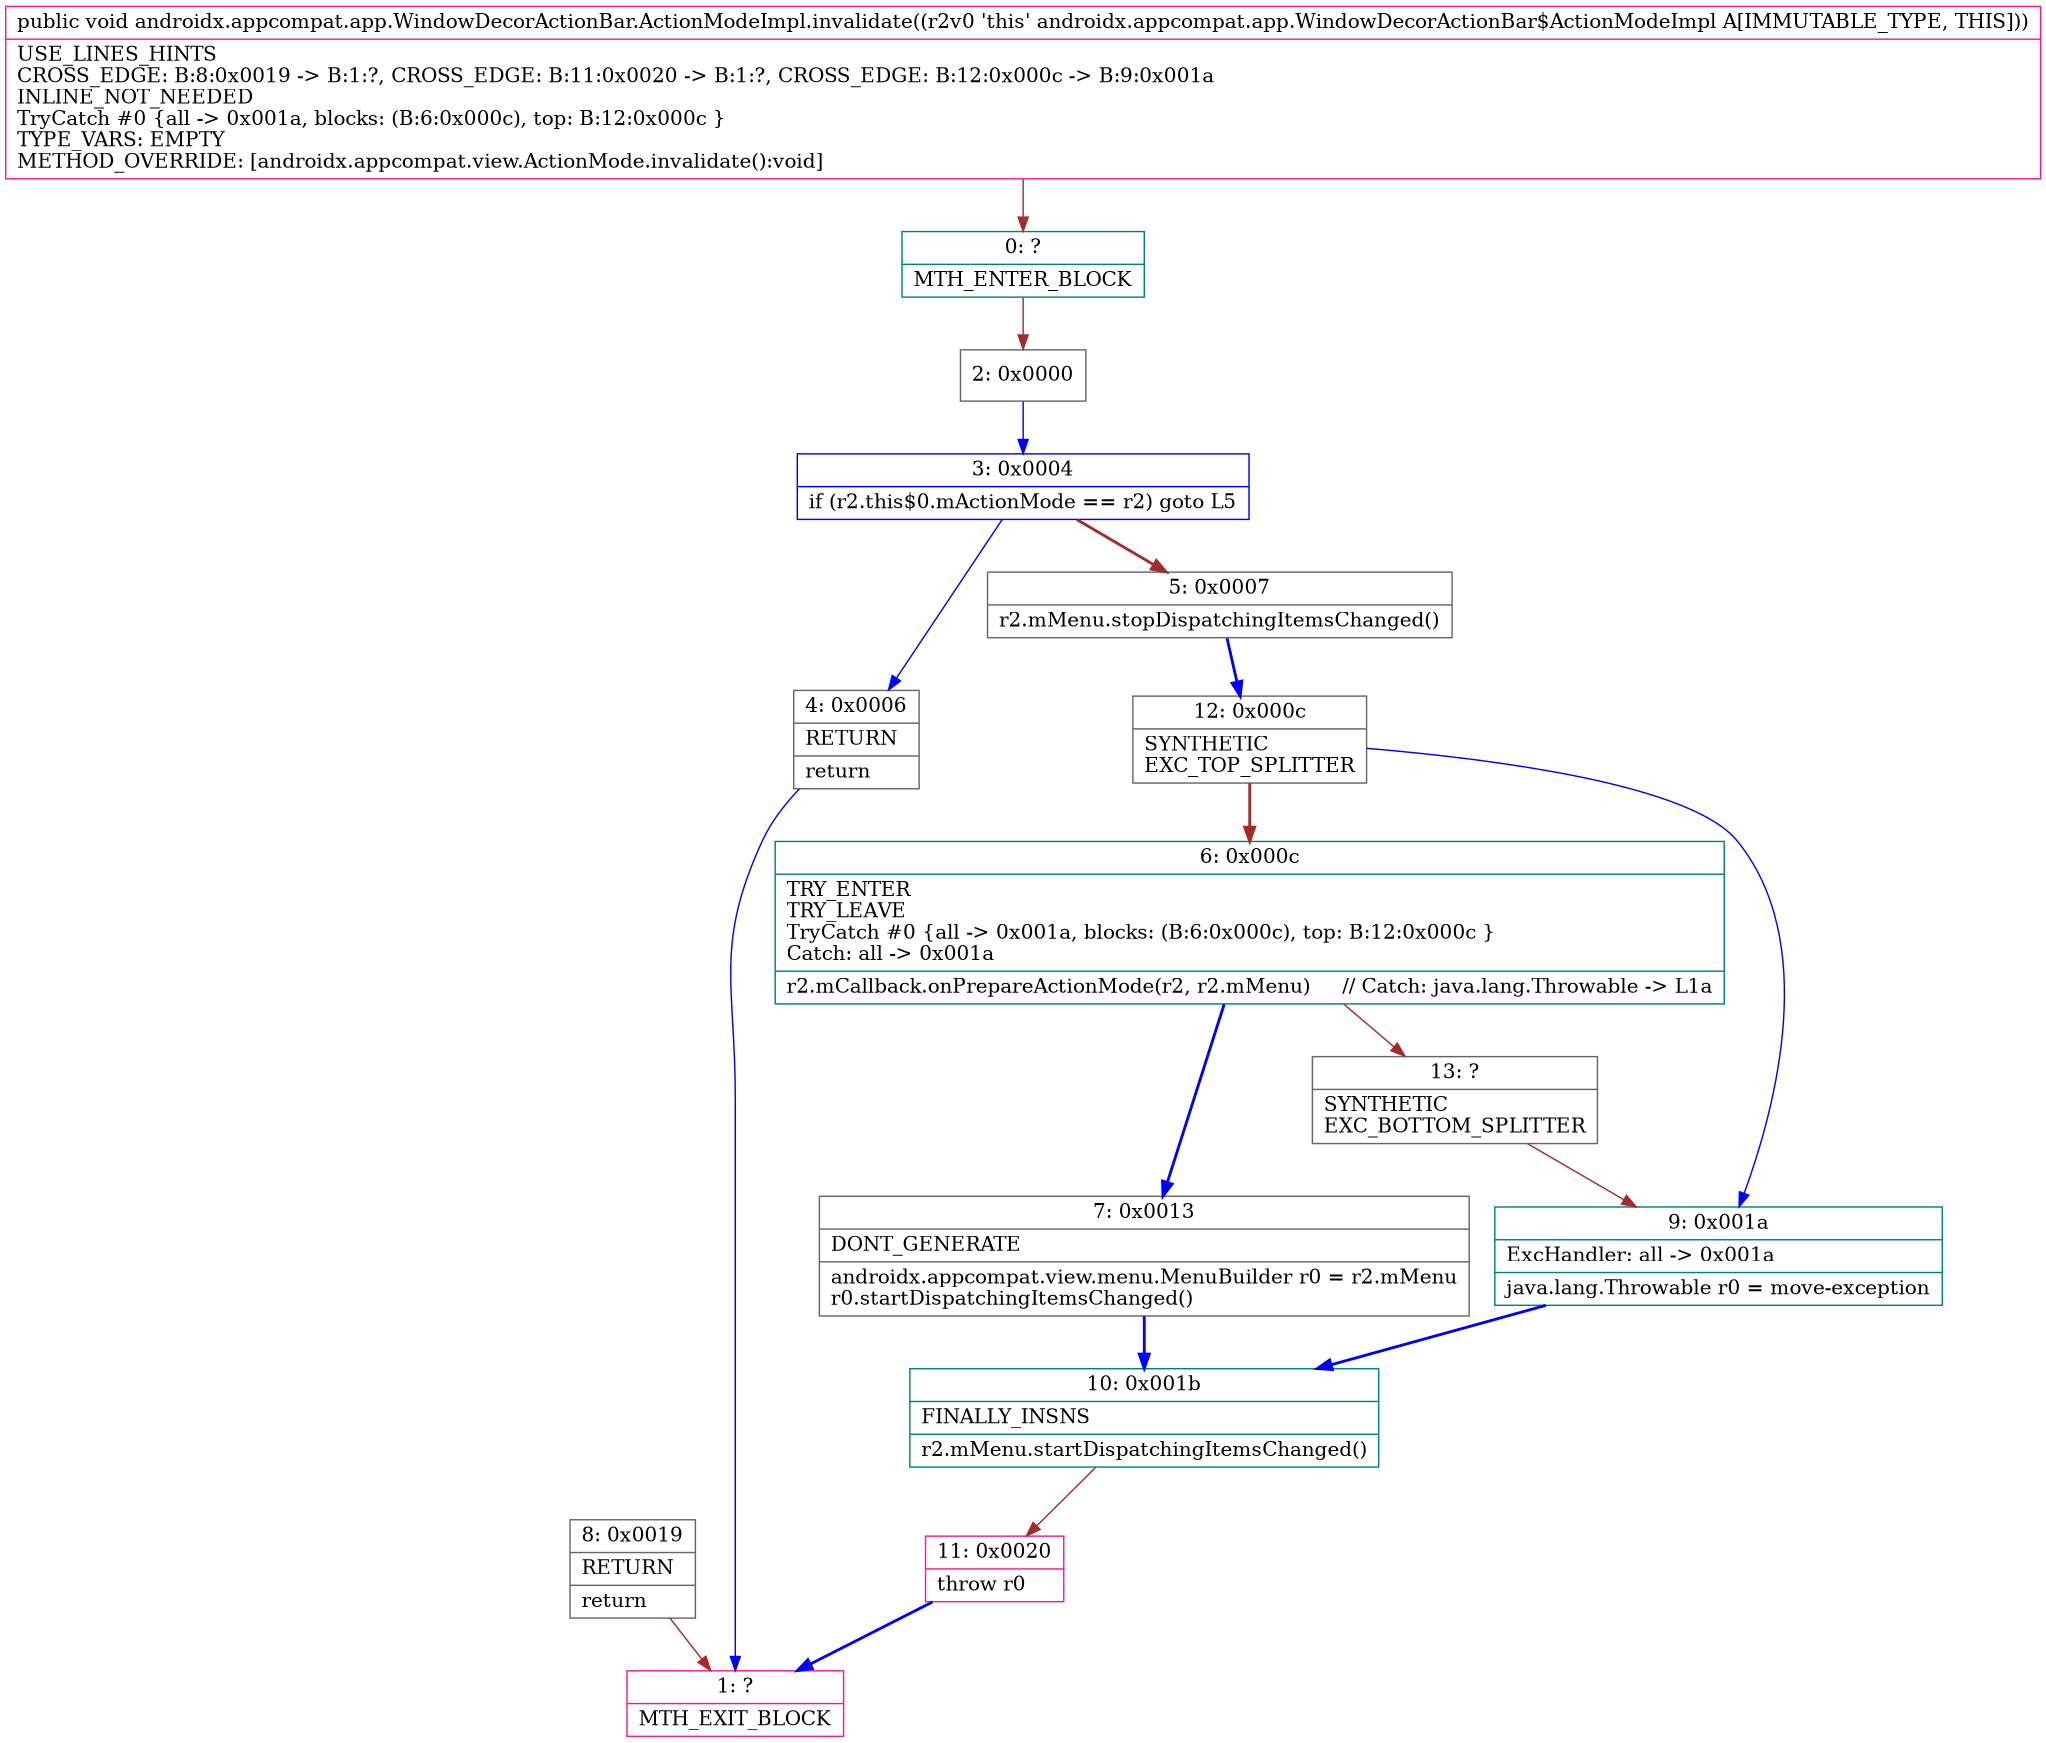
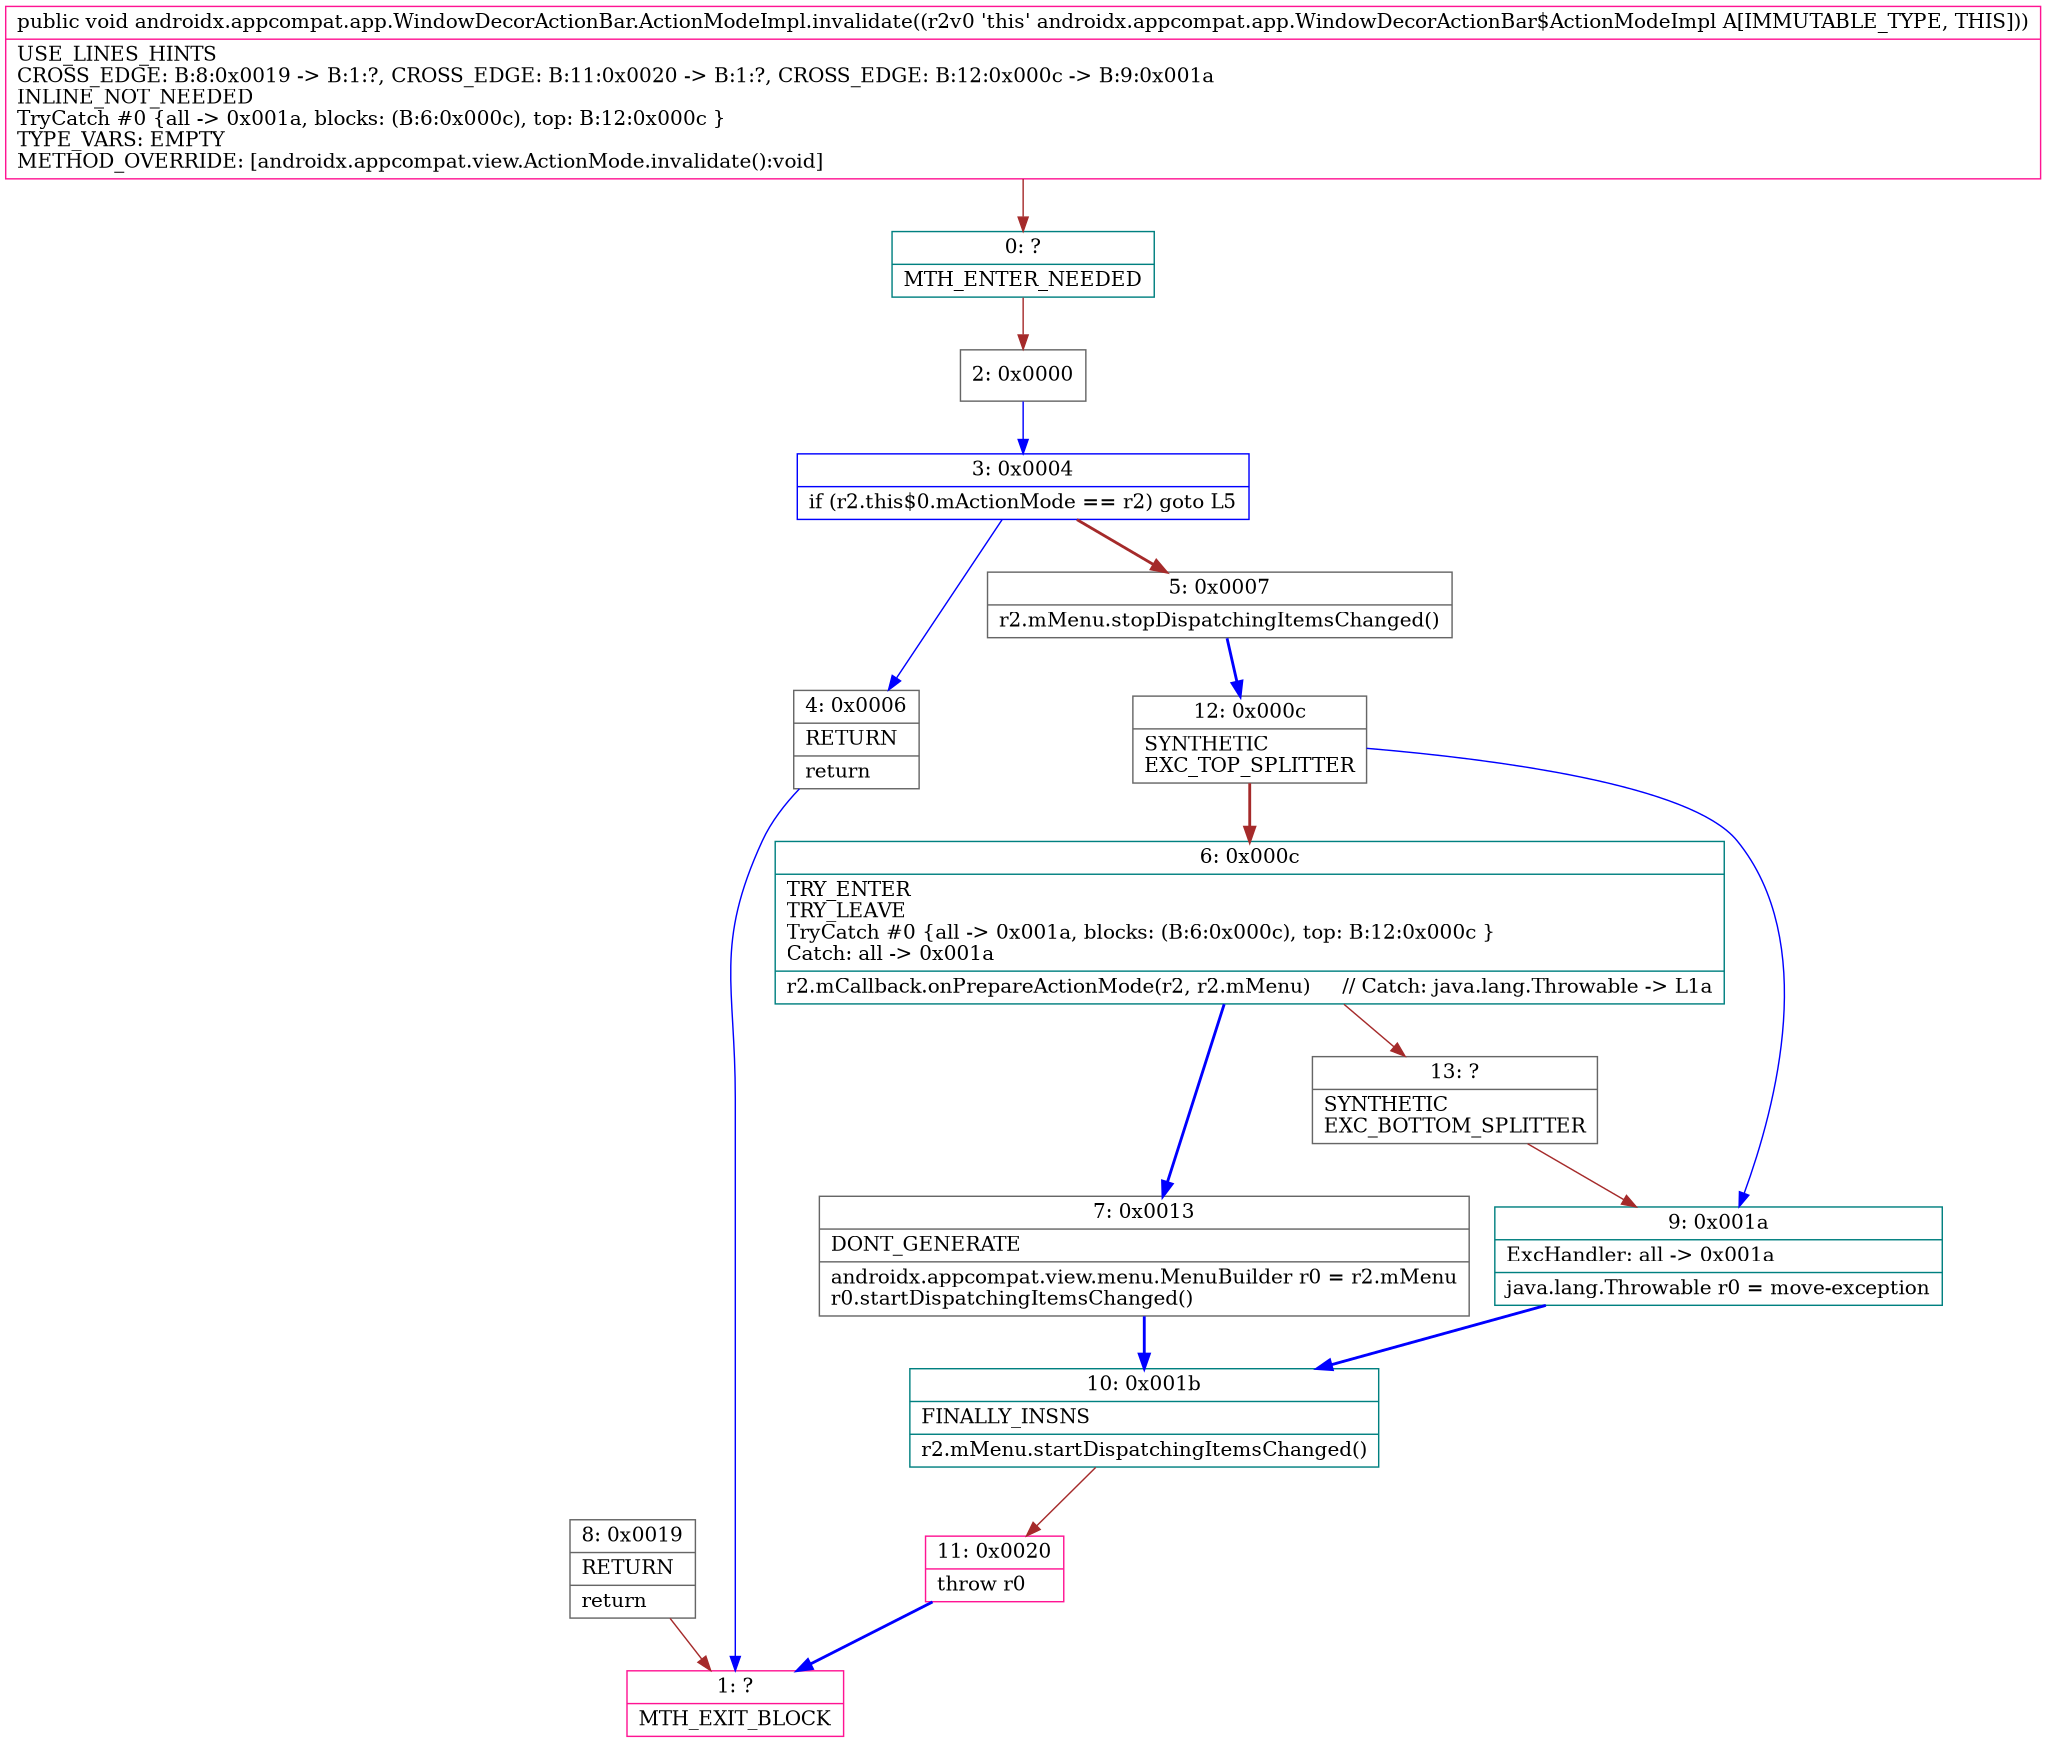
(1023, 280) -> (1023, 280)
